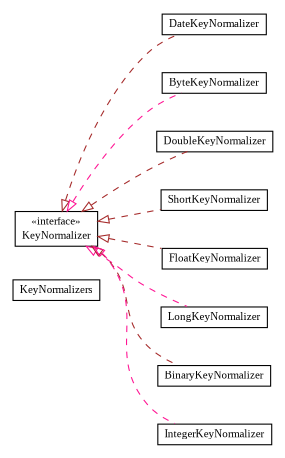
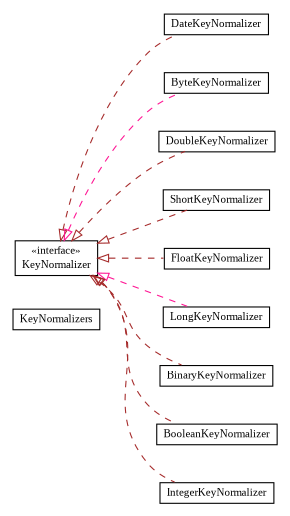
(127, 345) -> (126, 389)
none -> (216, 434)
